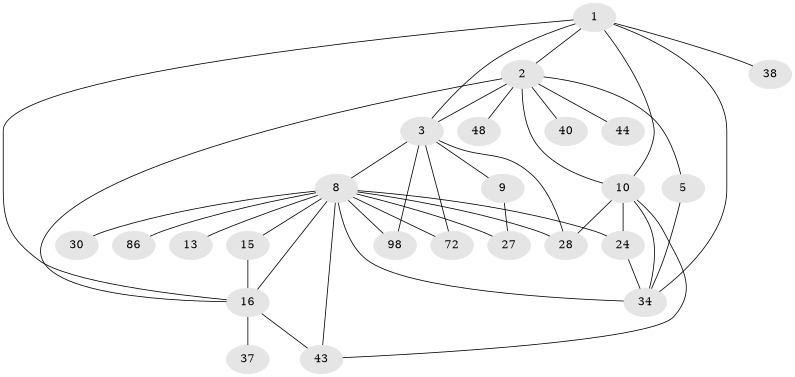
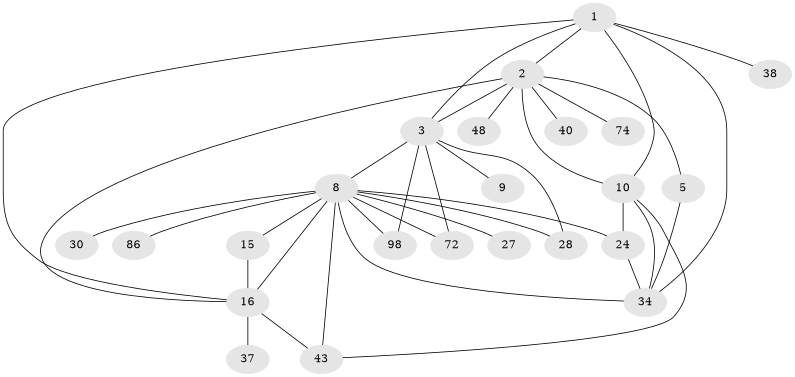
(623, 131) -> (623, 131)
(506, 216) -> none
(595, 217) -> none
(191, 245) -> none
